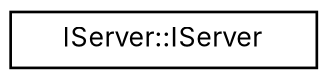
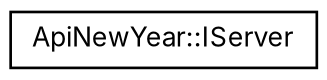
(164, 40) -> (164, 40)
